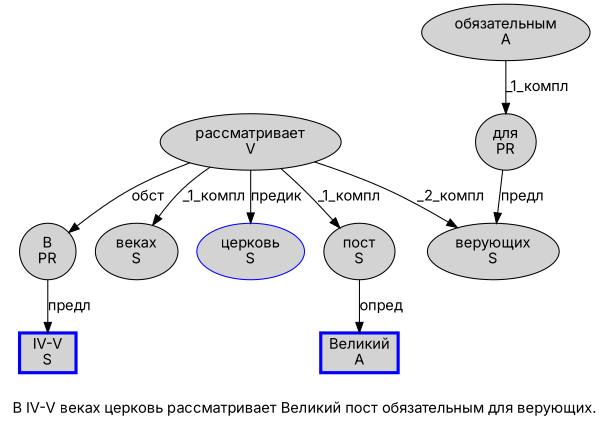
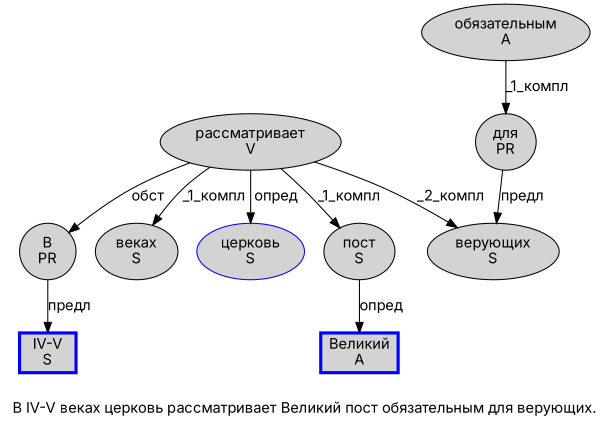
(276, 197) -> (276, 197)
